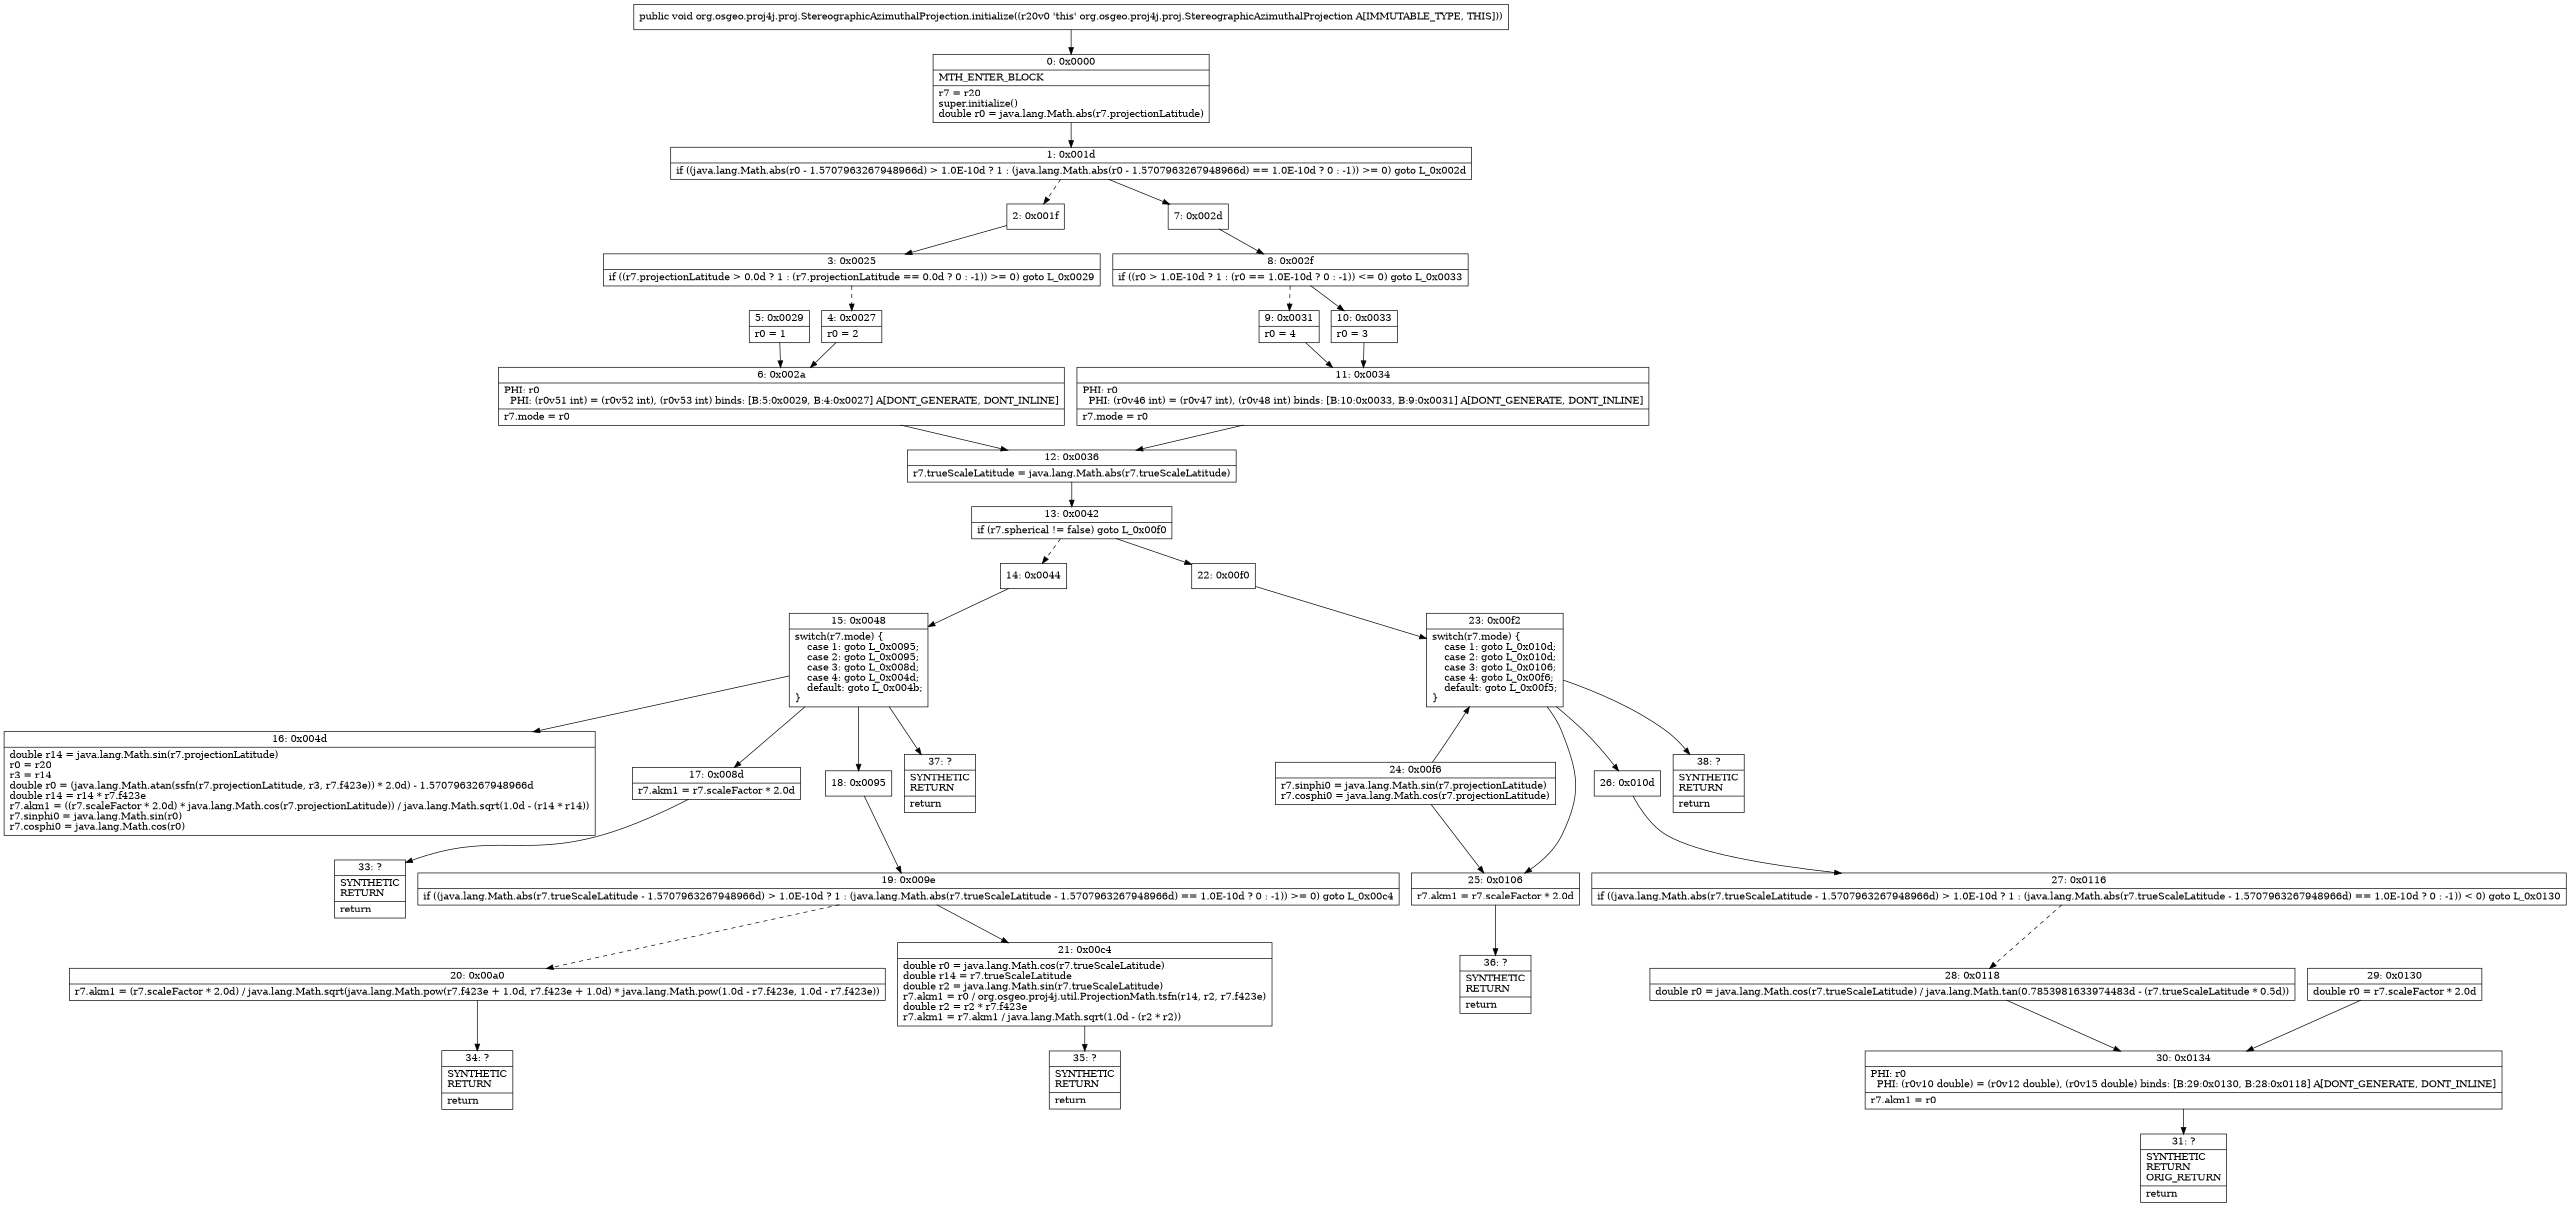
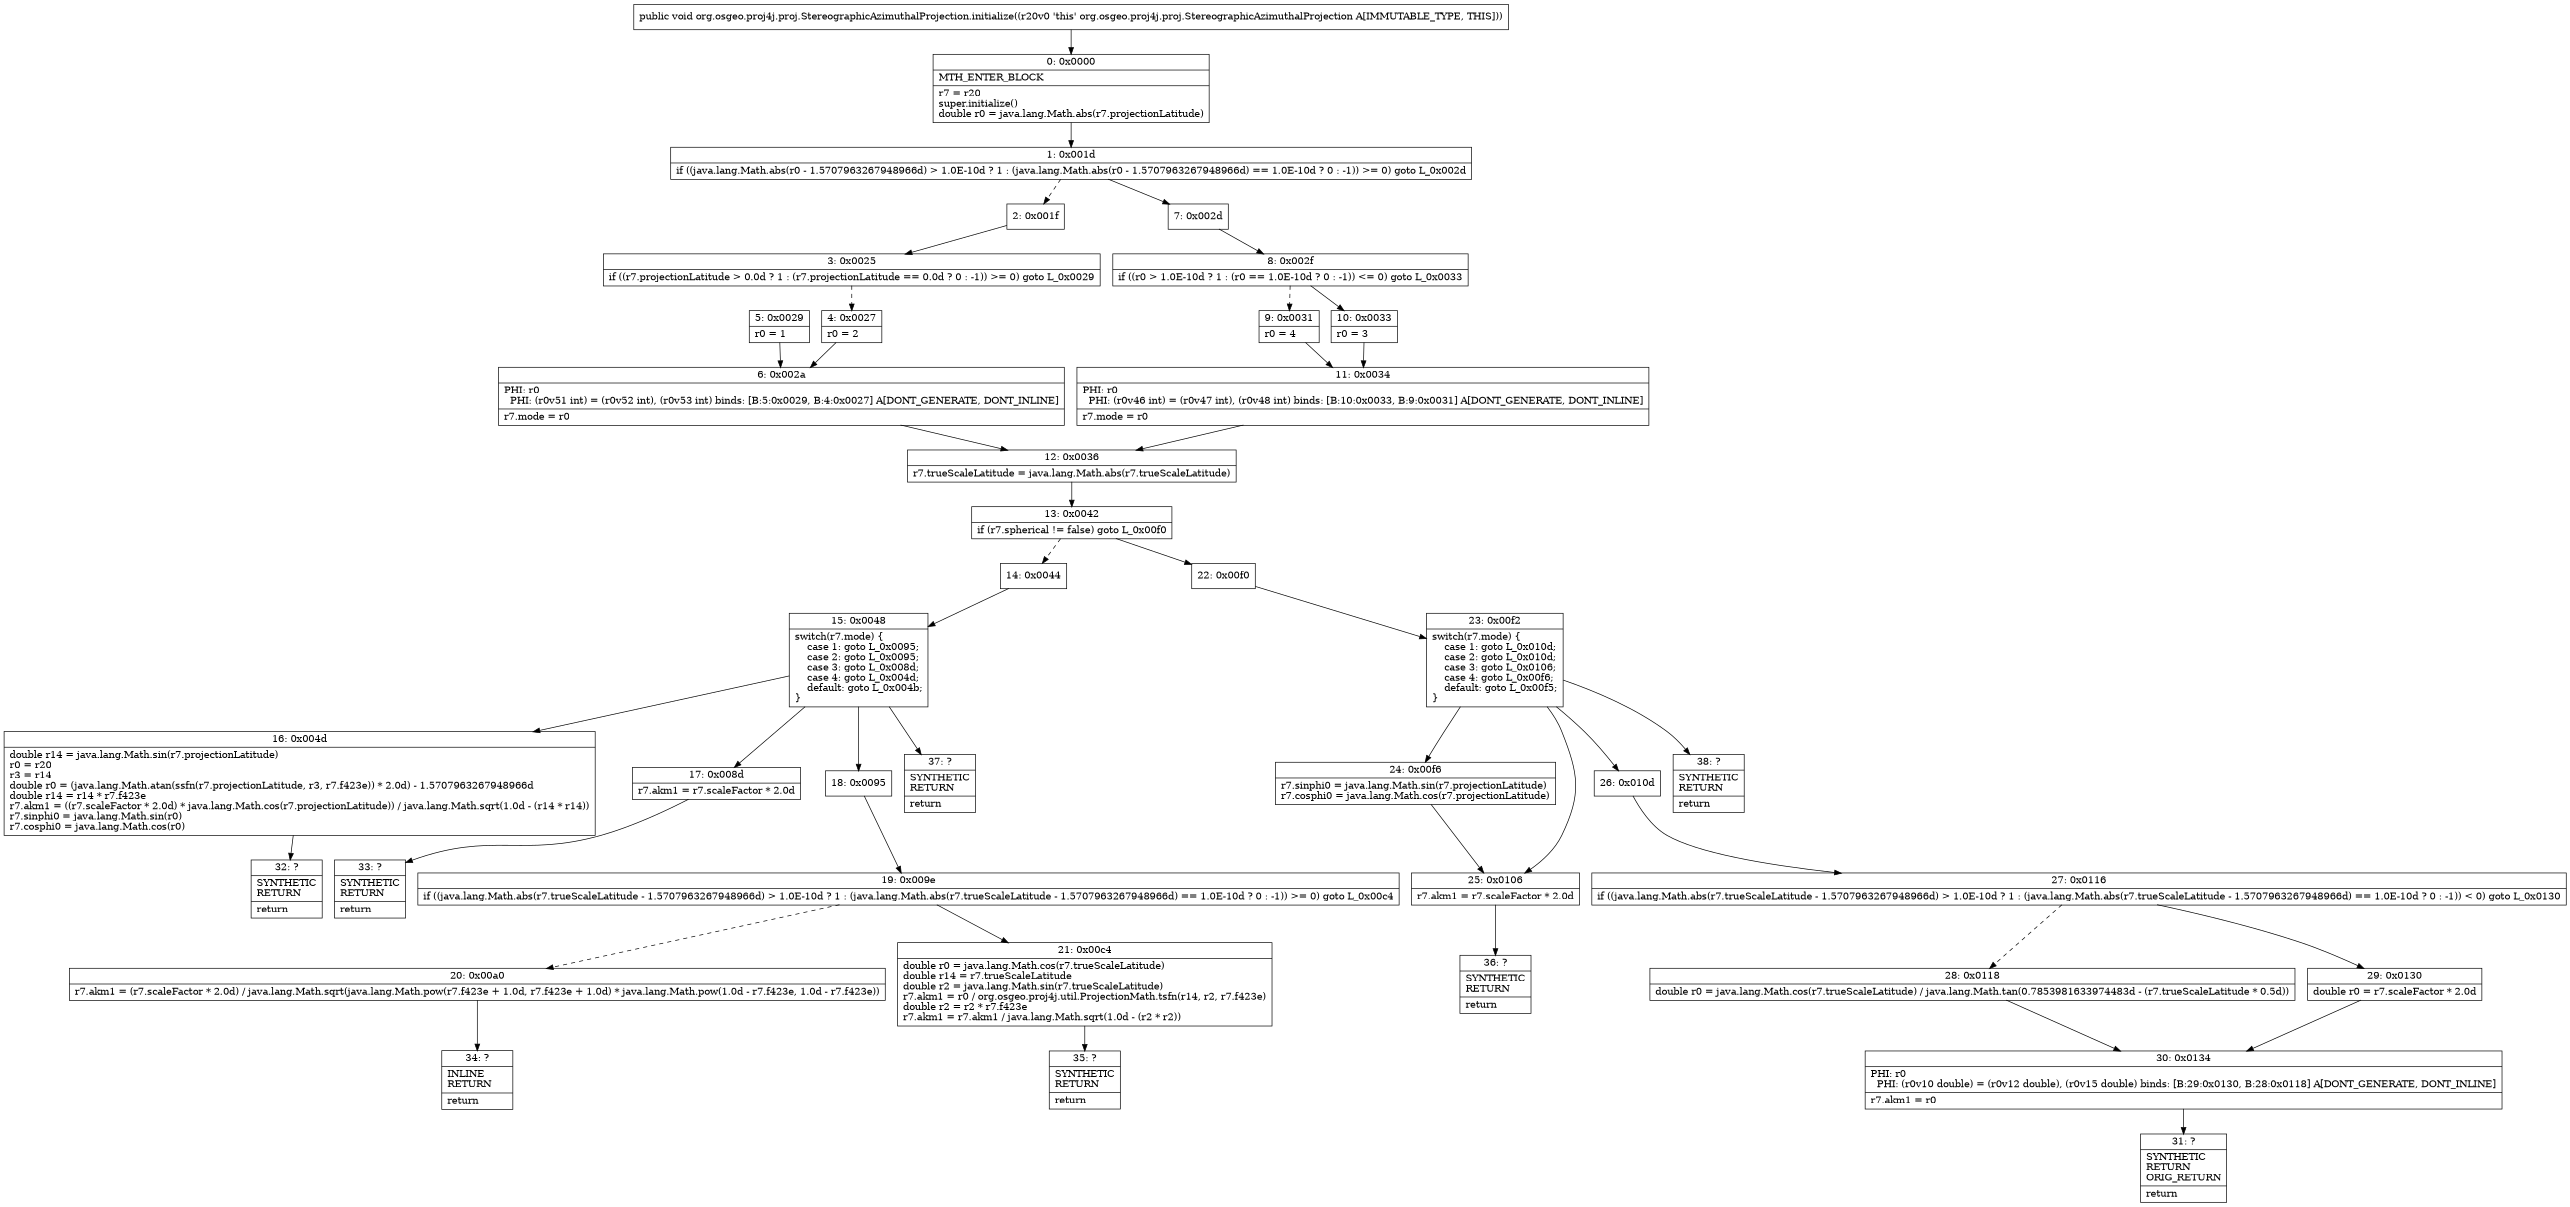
(1449, 738) -> (1444, 731)
none -> (287, 889)
none -> (2259, 930)
(477, 1074) -> (466, 1074)
